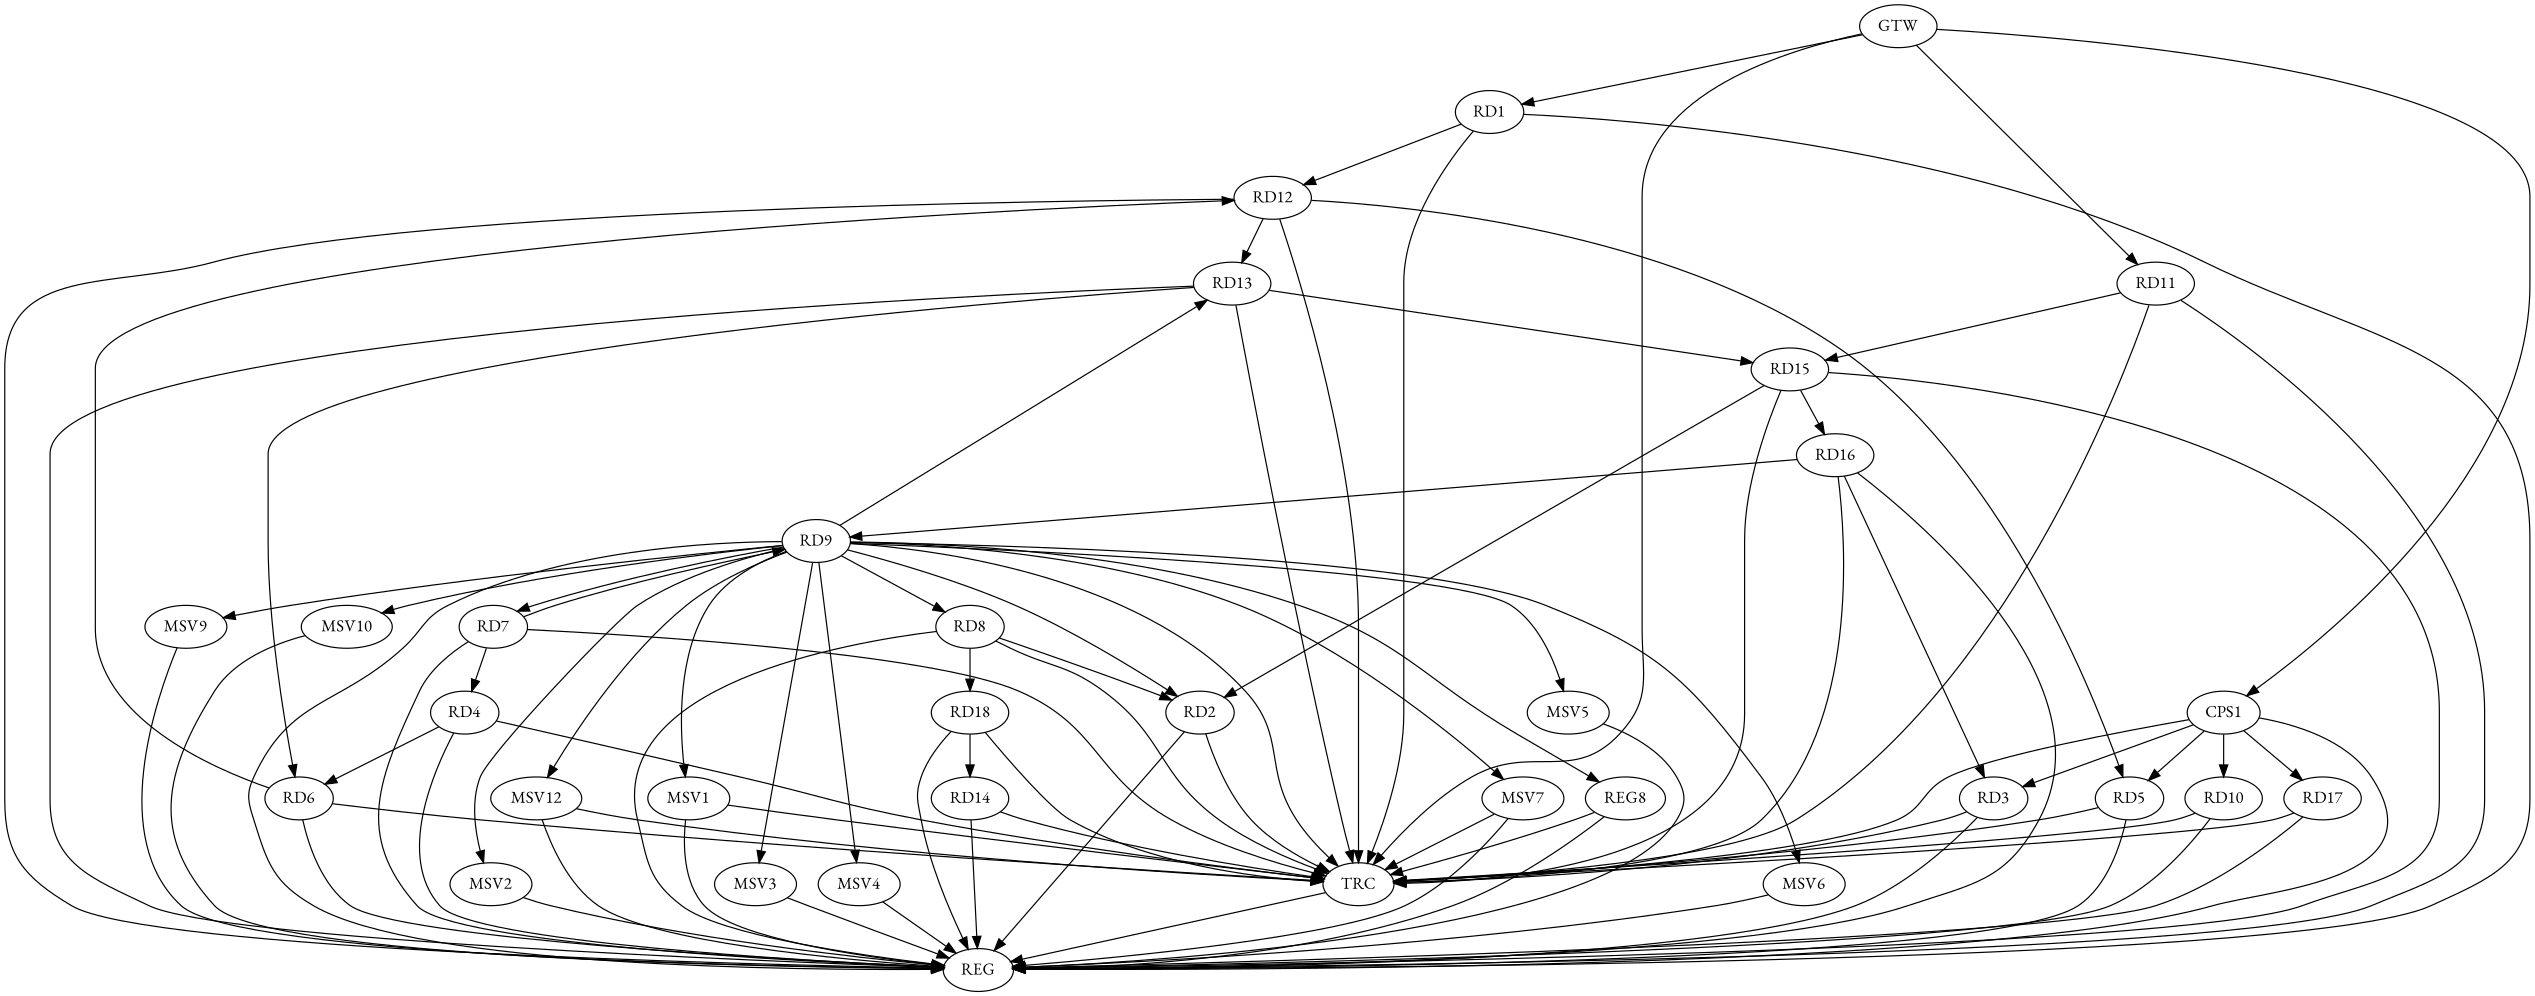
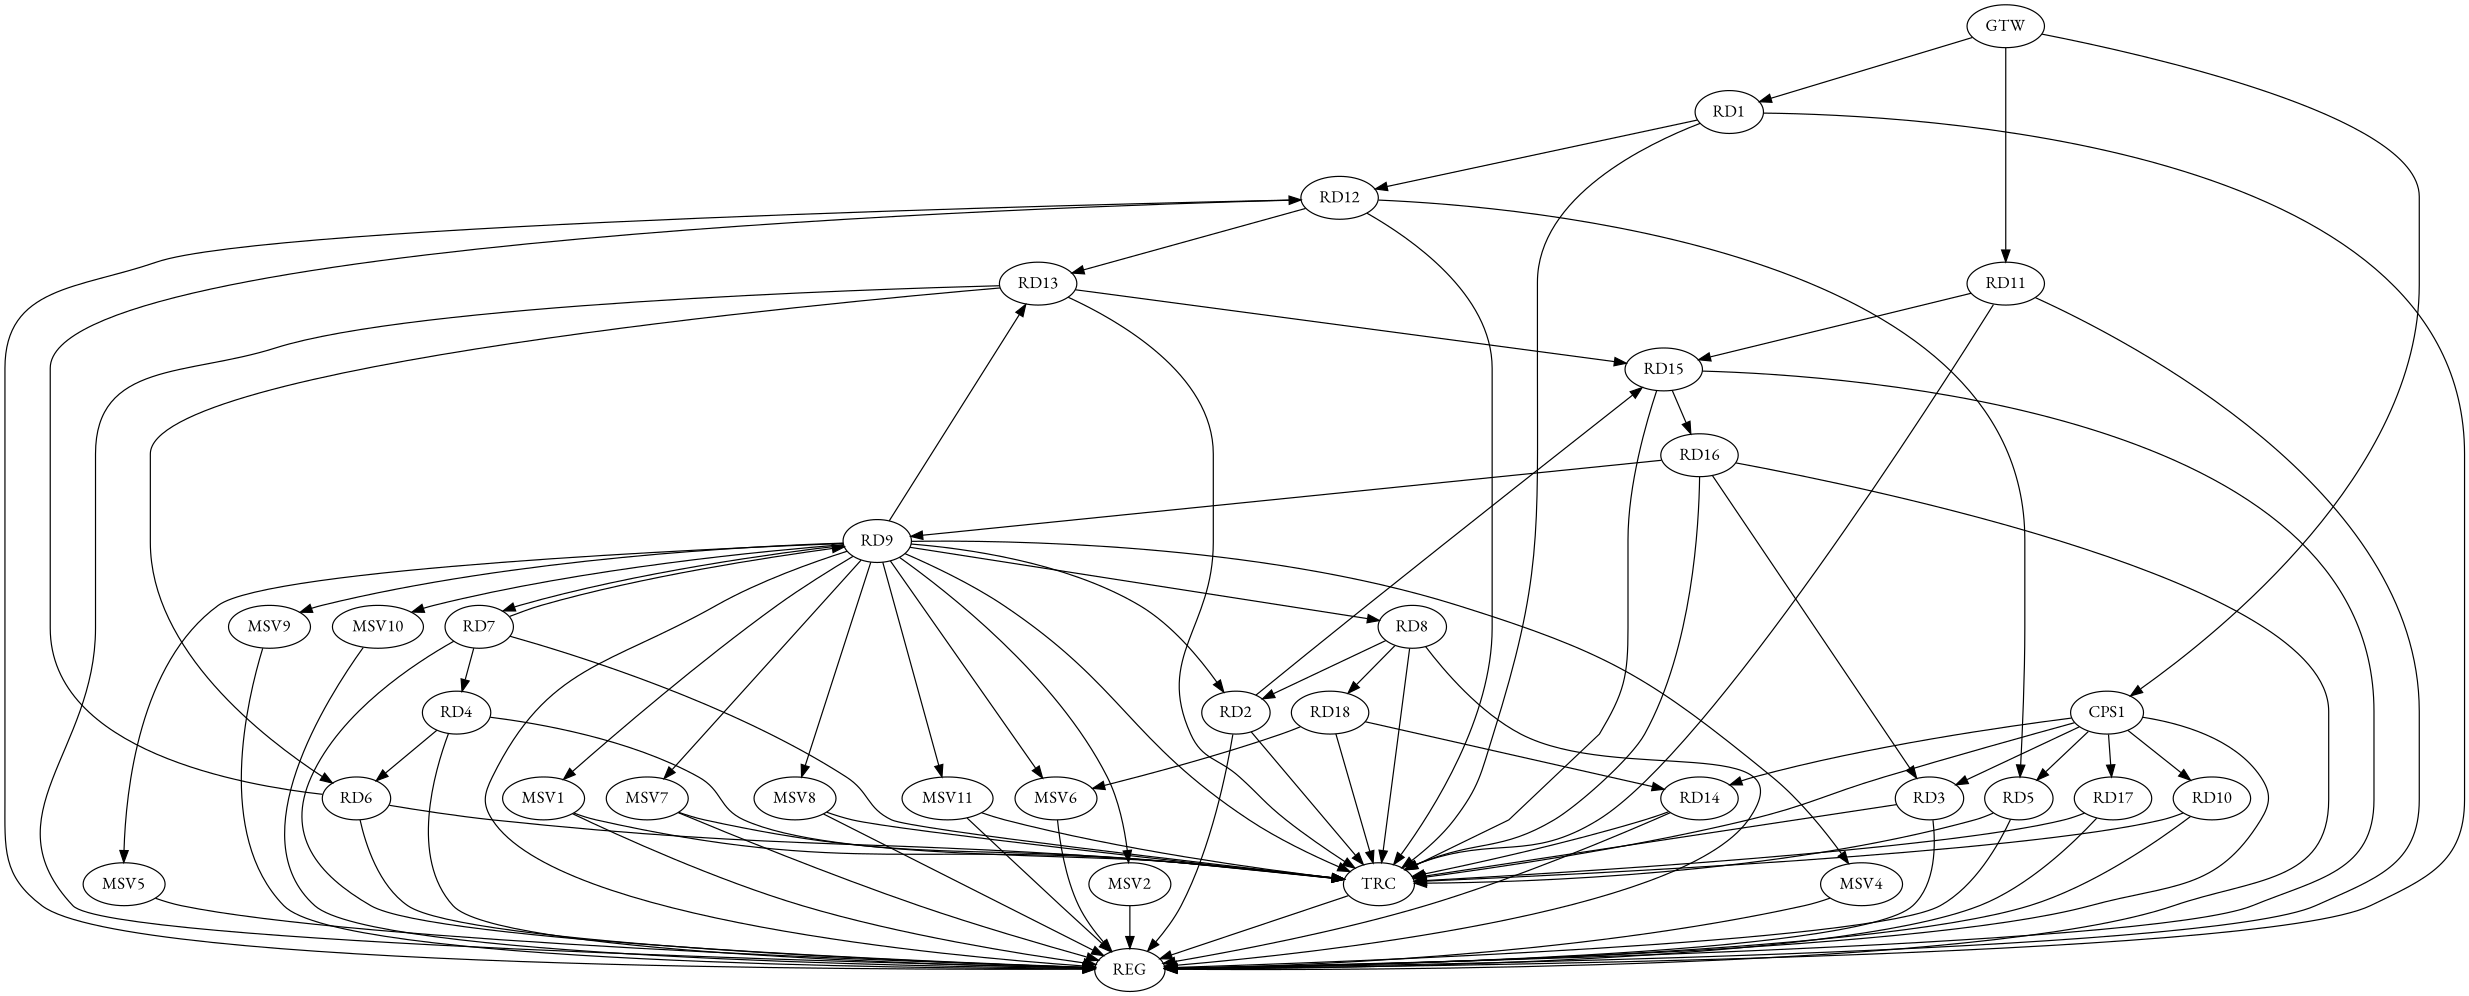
(1642, 433) -> none
(1499, 538) -> (1444, 544)
none -> (1905, 744)
(536, 798) -> (948, 798)
(1625, 798) -> (795, 798)
(925, 839) -> (1198, 760)
(756, 884) -> none
